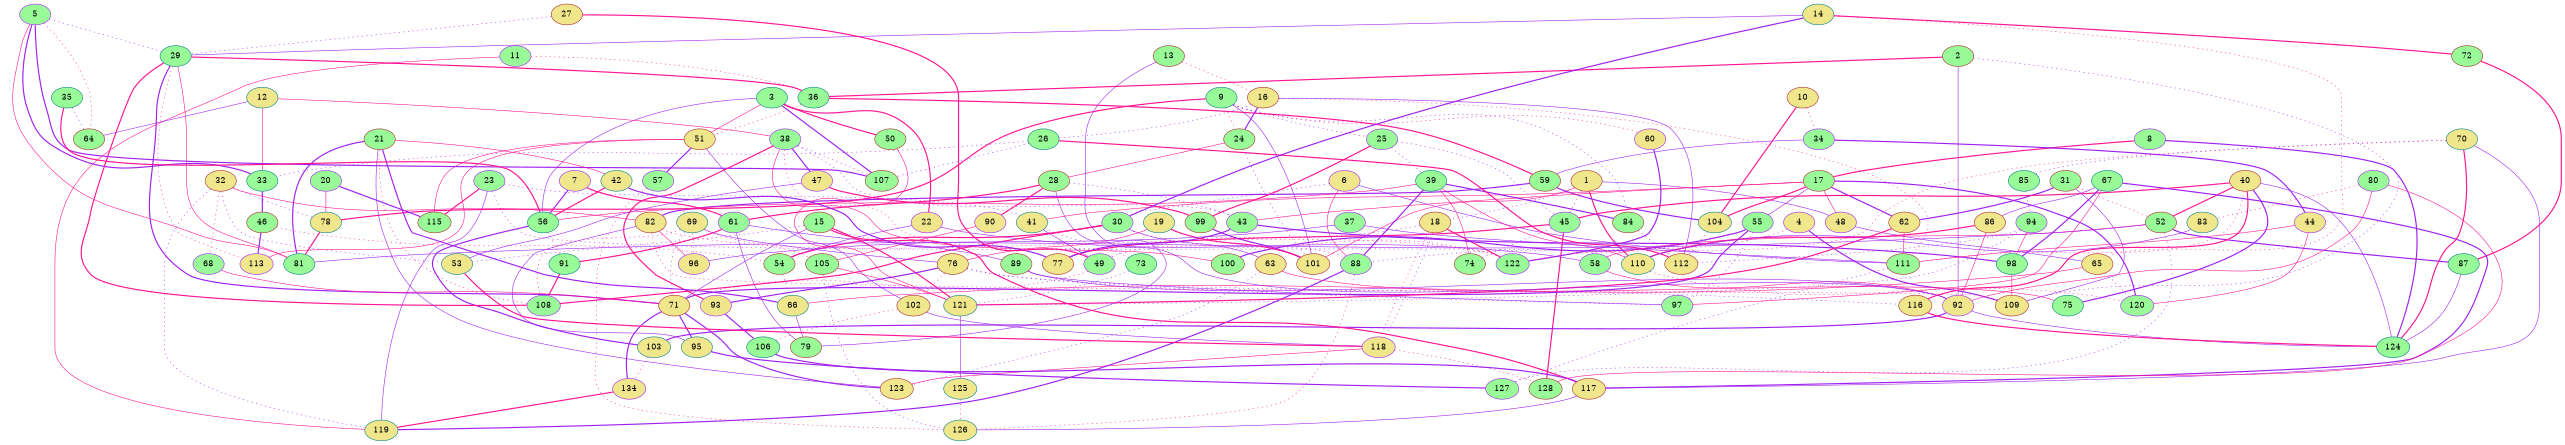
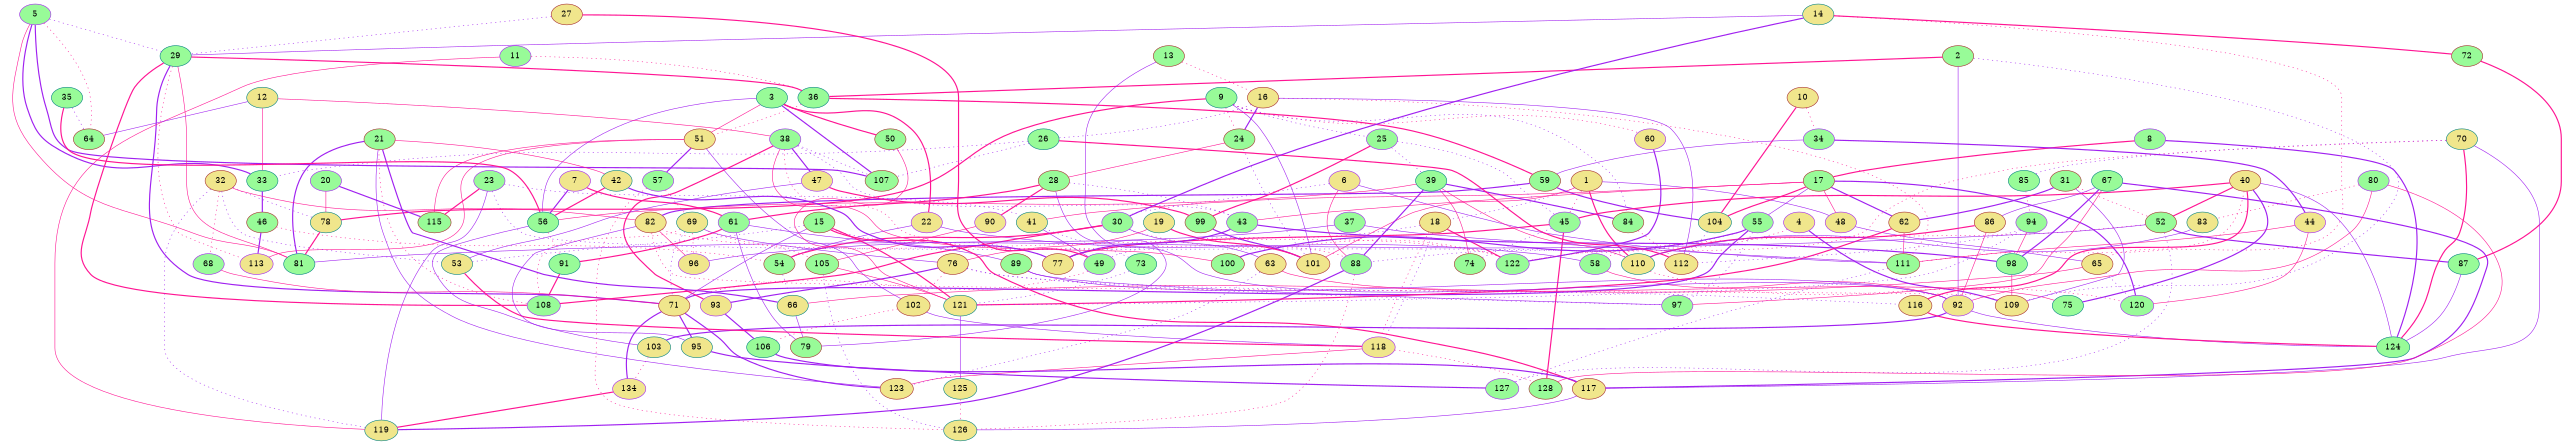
(1876, 236) -> (1876, 236)
(458, 298) -> (458, 298)
